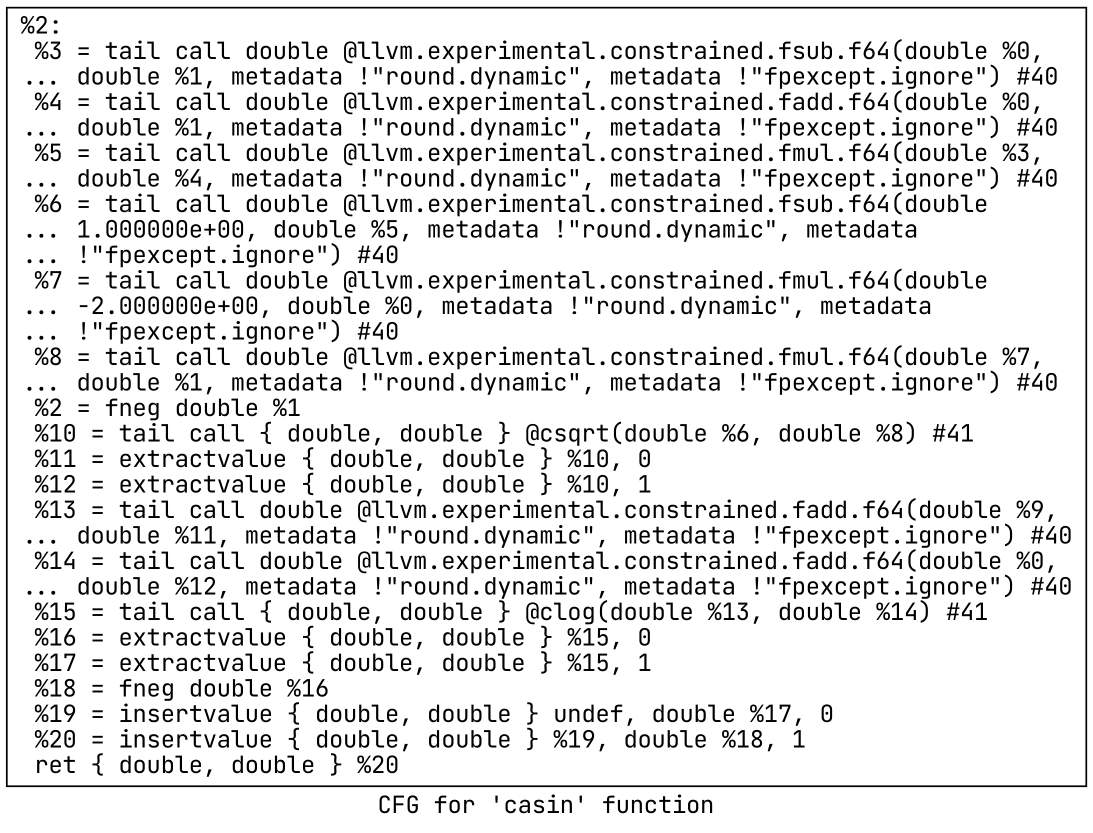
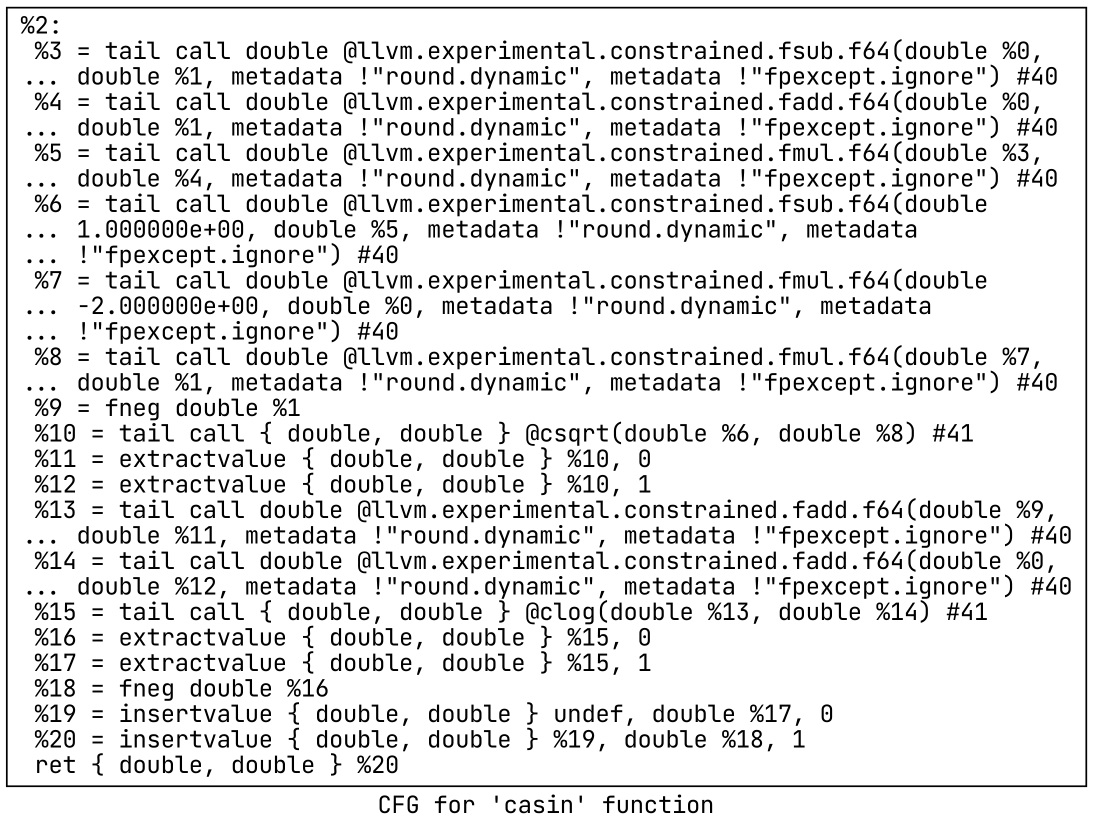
(162, 409) -> (162, 409)
